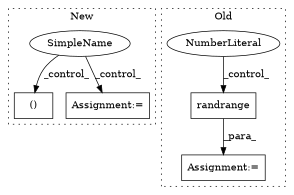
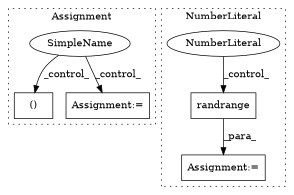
(82, 17) -> (82, 17)
(223, 17) -> (223, 17)
